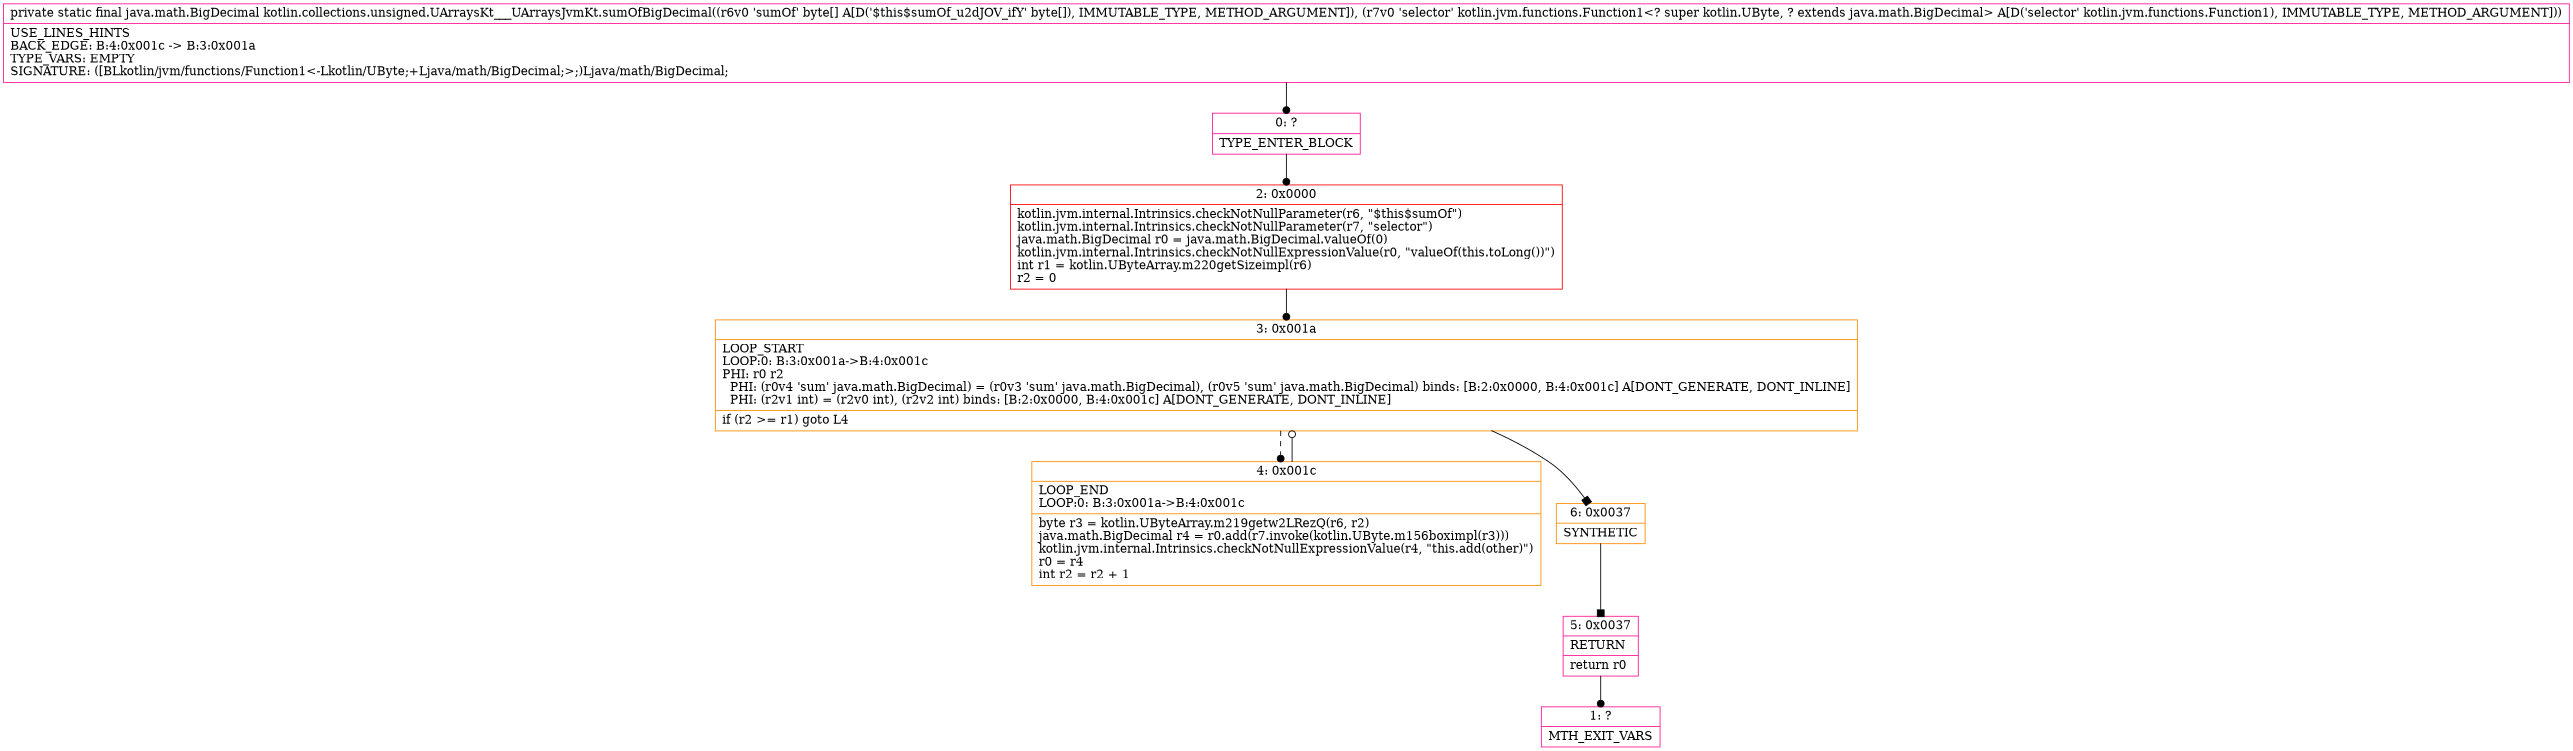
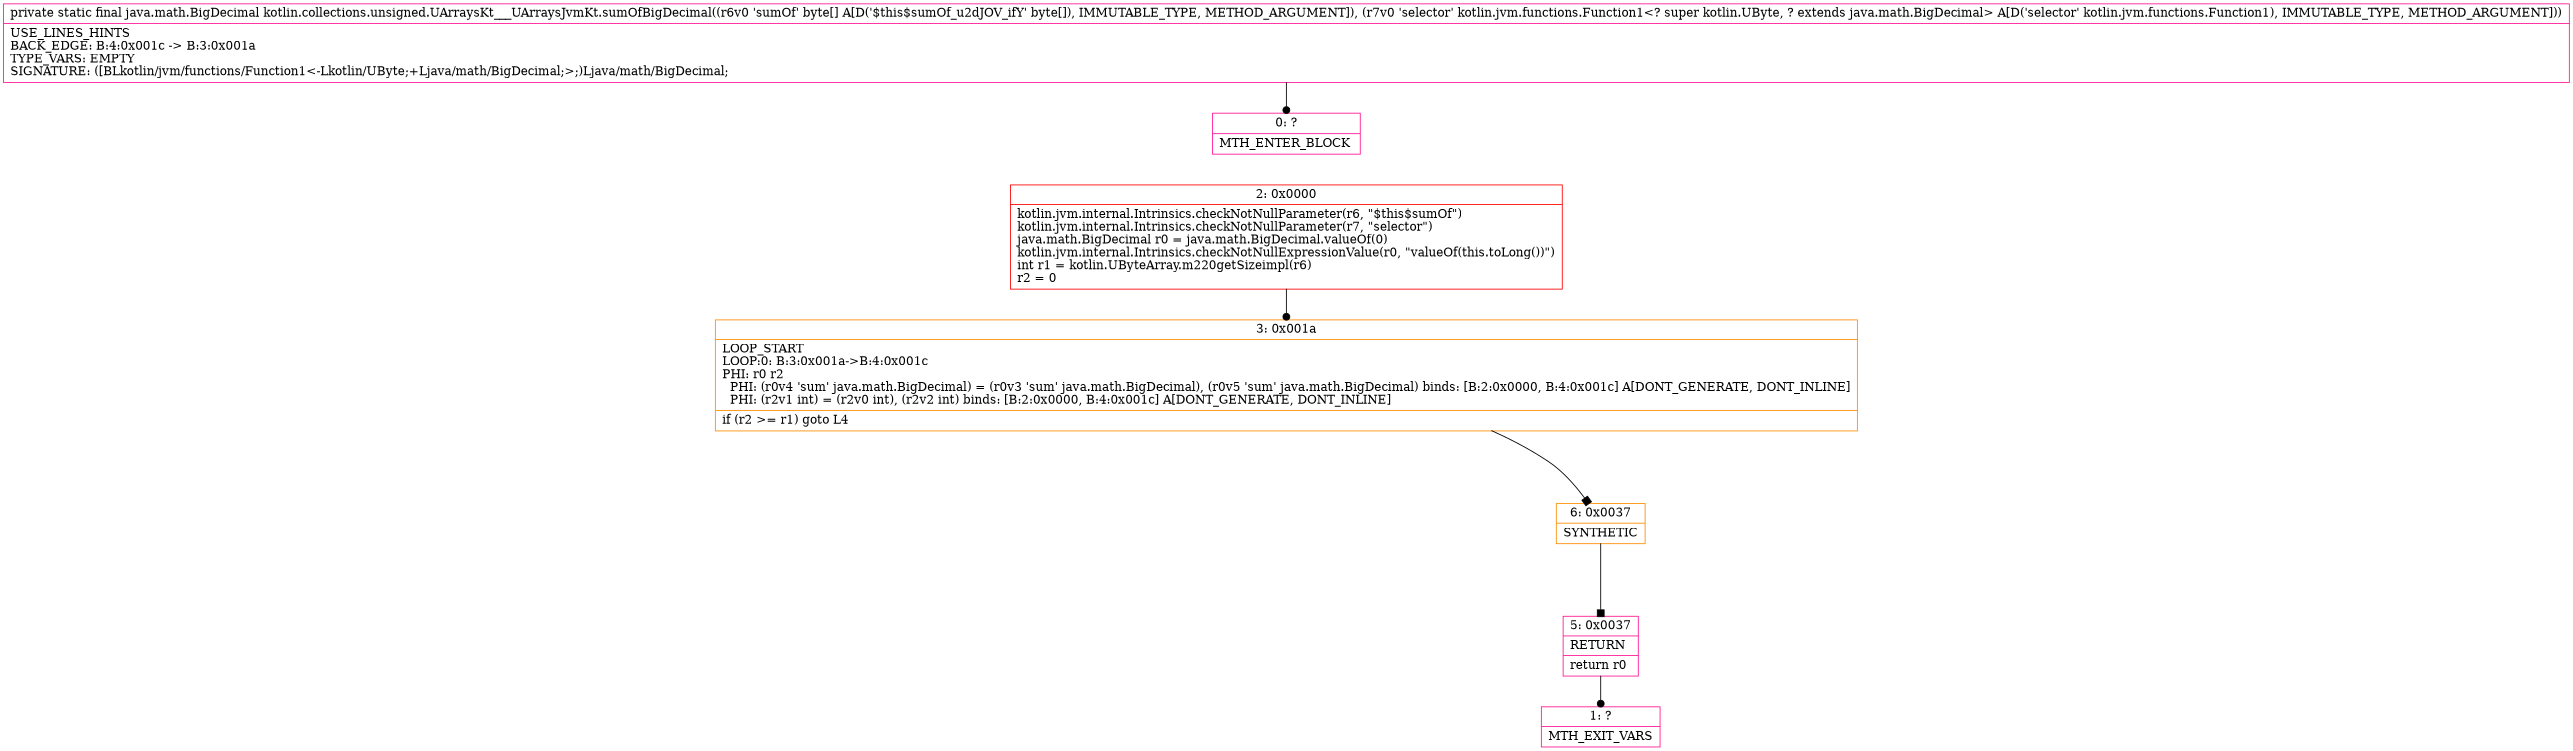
(1286, 144) -> (1285, 144)
(1286, 166) -> none
(1286, 524) -> none
